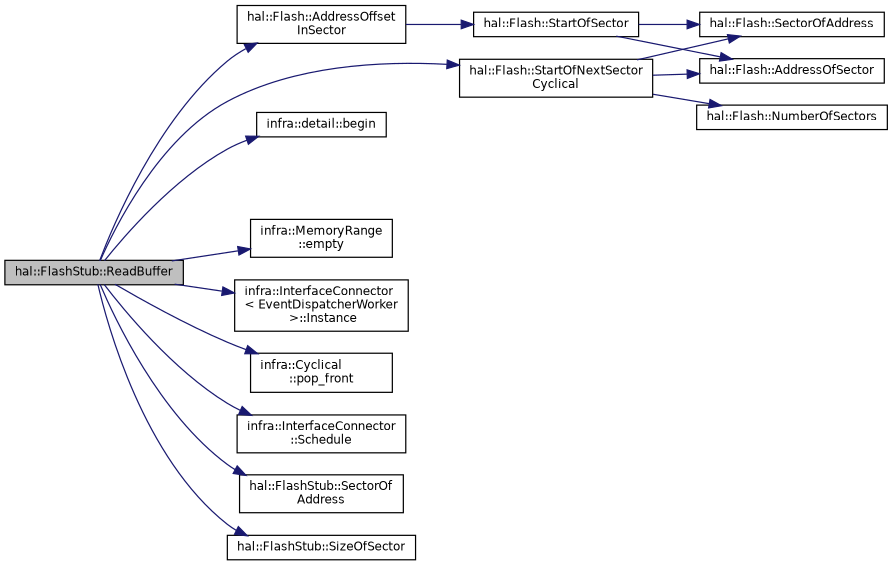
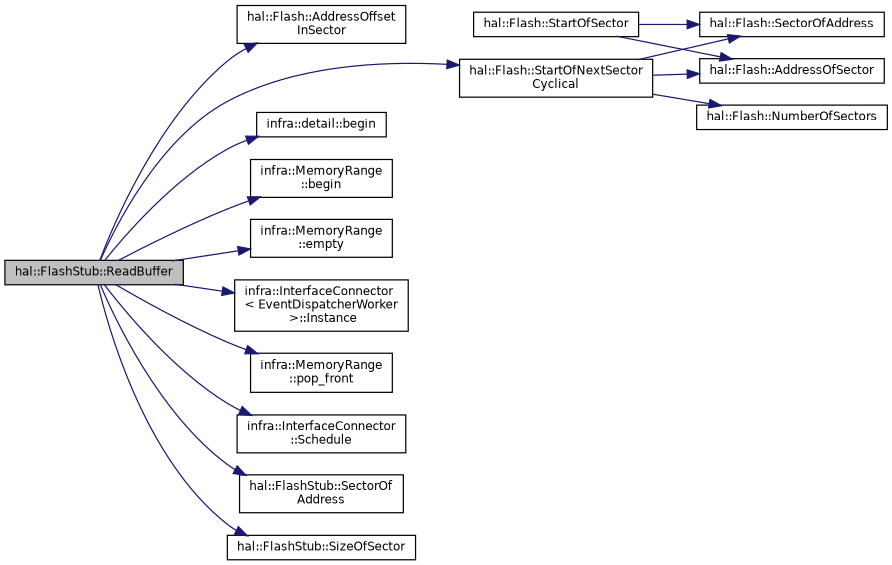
(433, 24) -> none
none -> (321, 178)
(321, 373) -> (321, 373)
